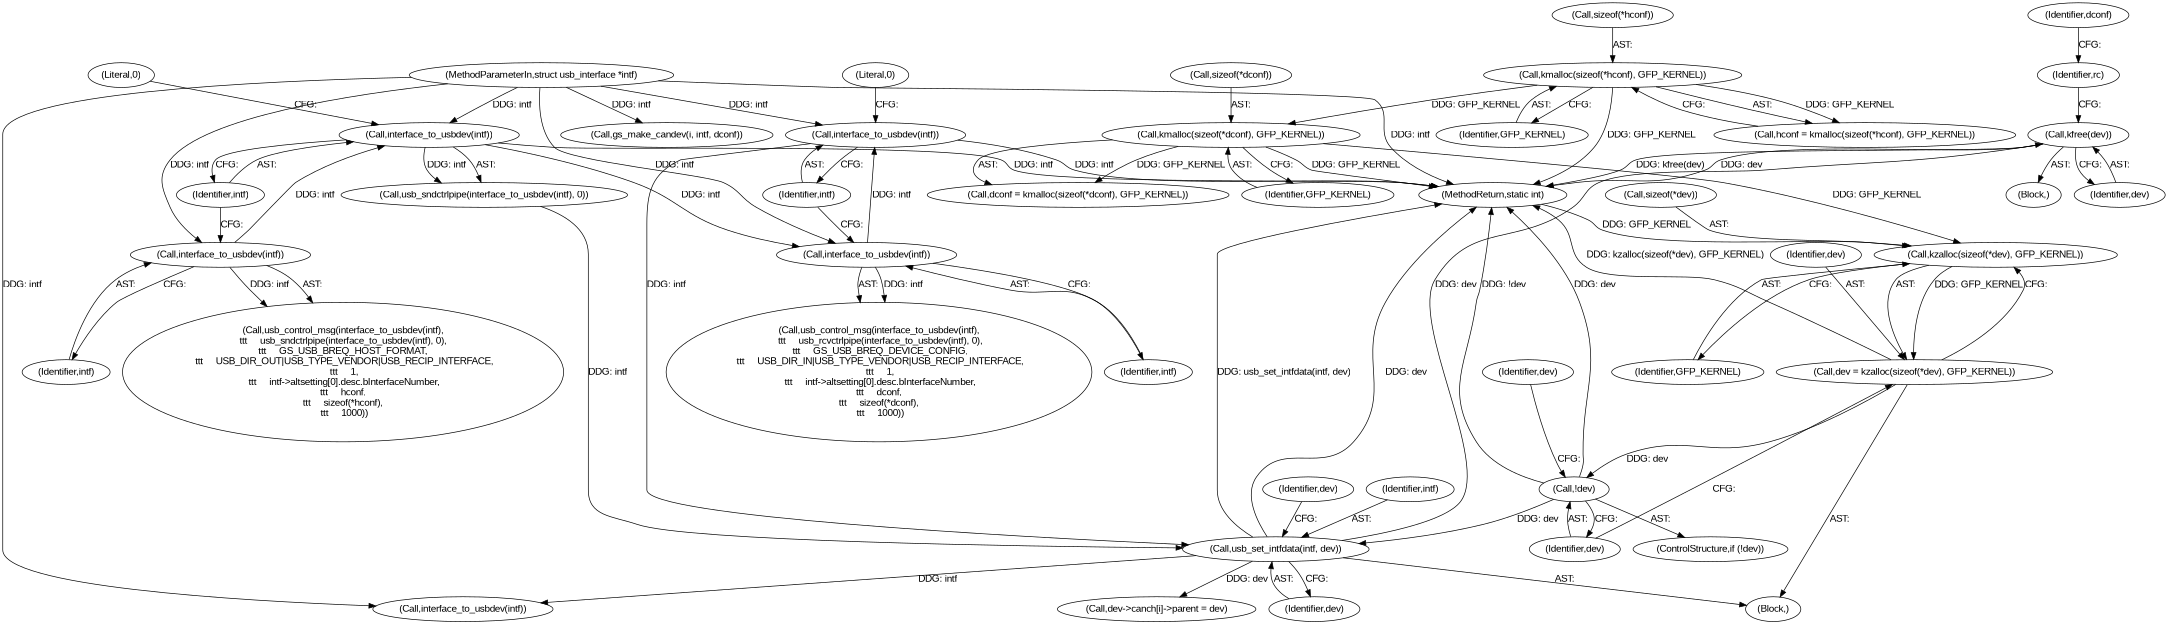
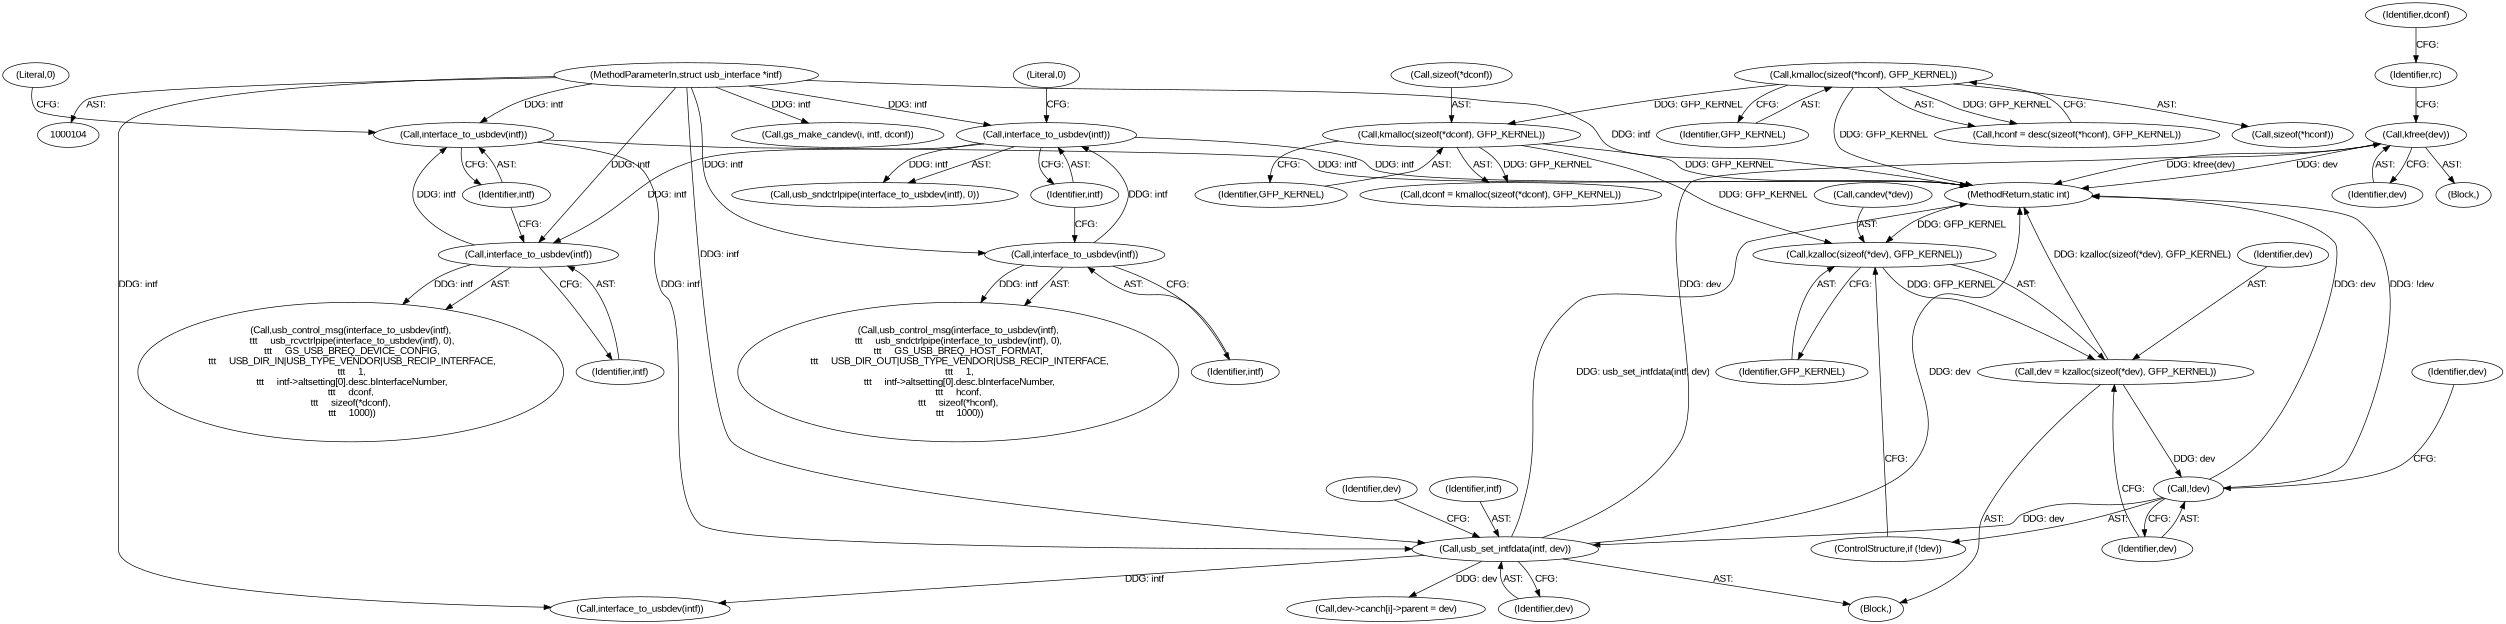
(1613, 42) -> (2098, 101)
none -> (68, 135)
(1865, 135) -> (2077, 135)
(1661, 195) -> (1873, 195)
(1995, 325) -> (1882, 406)
(719, 535) -> (894, 487)
